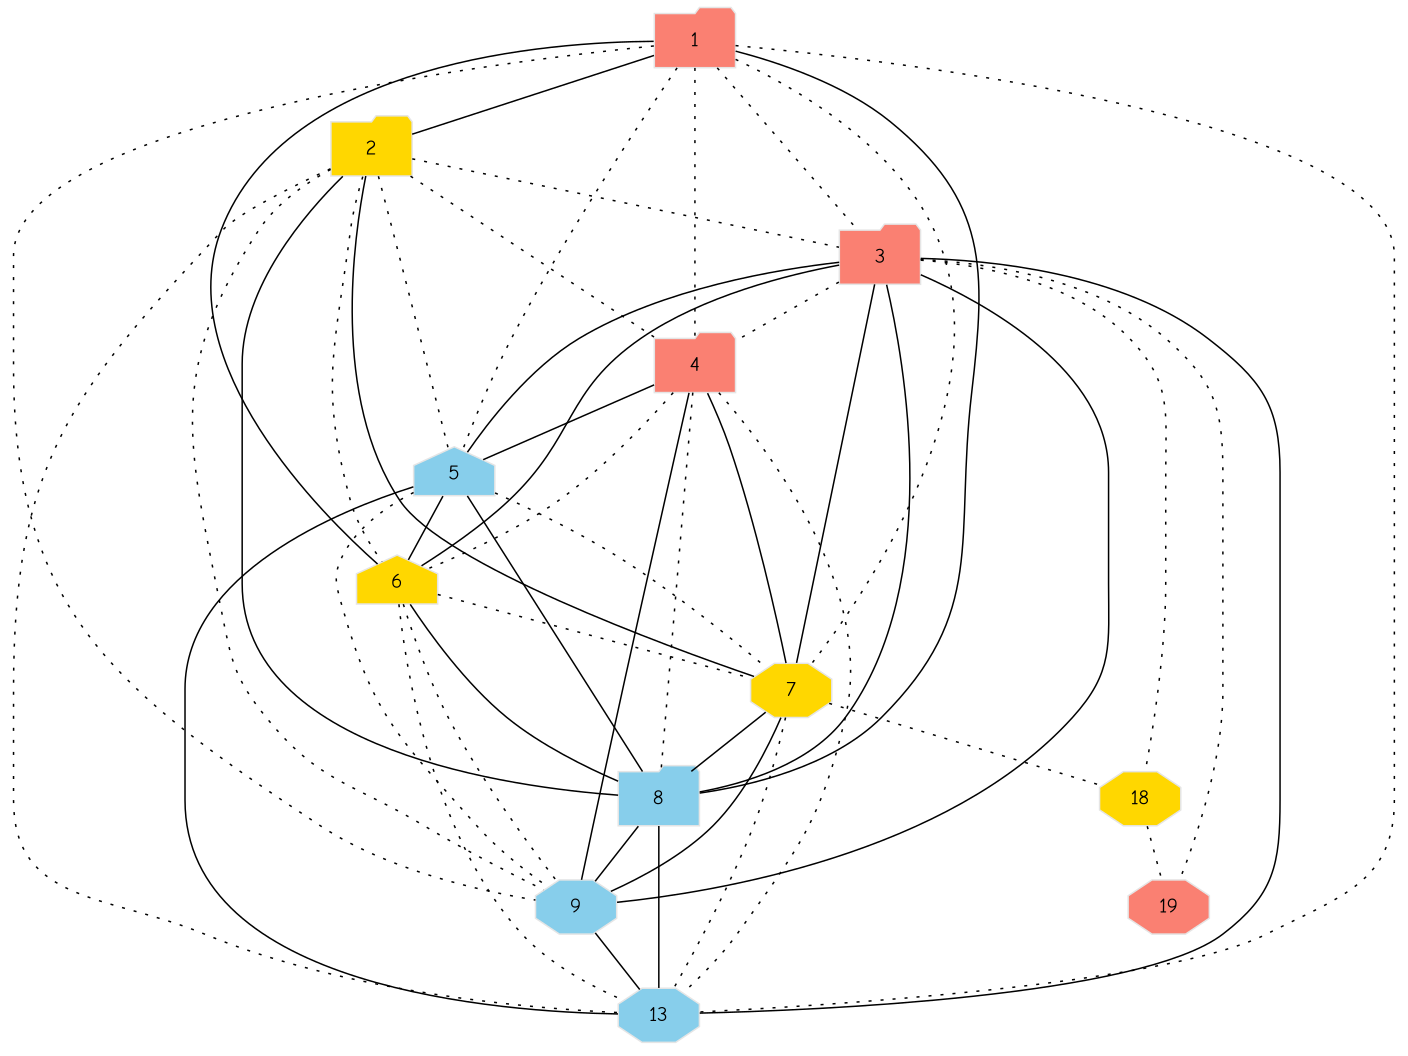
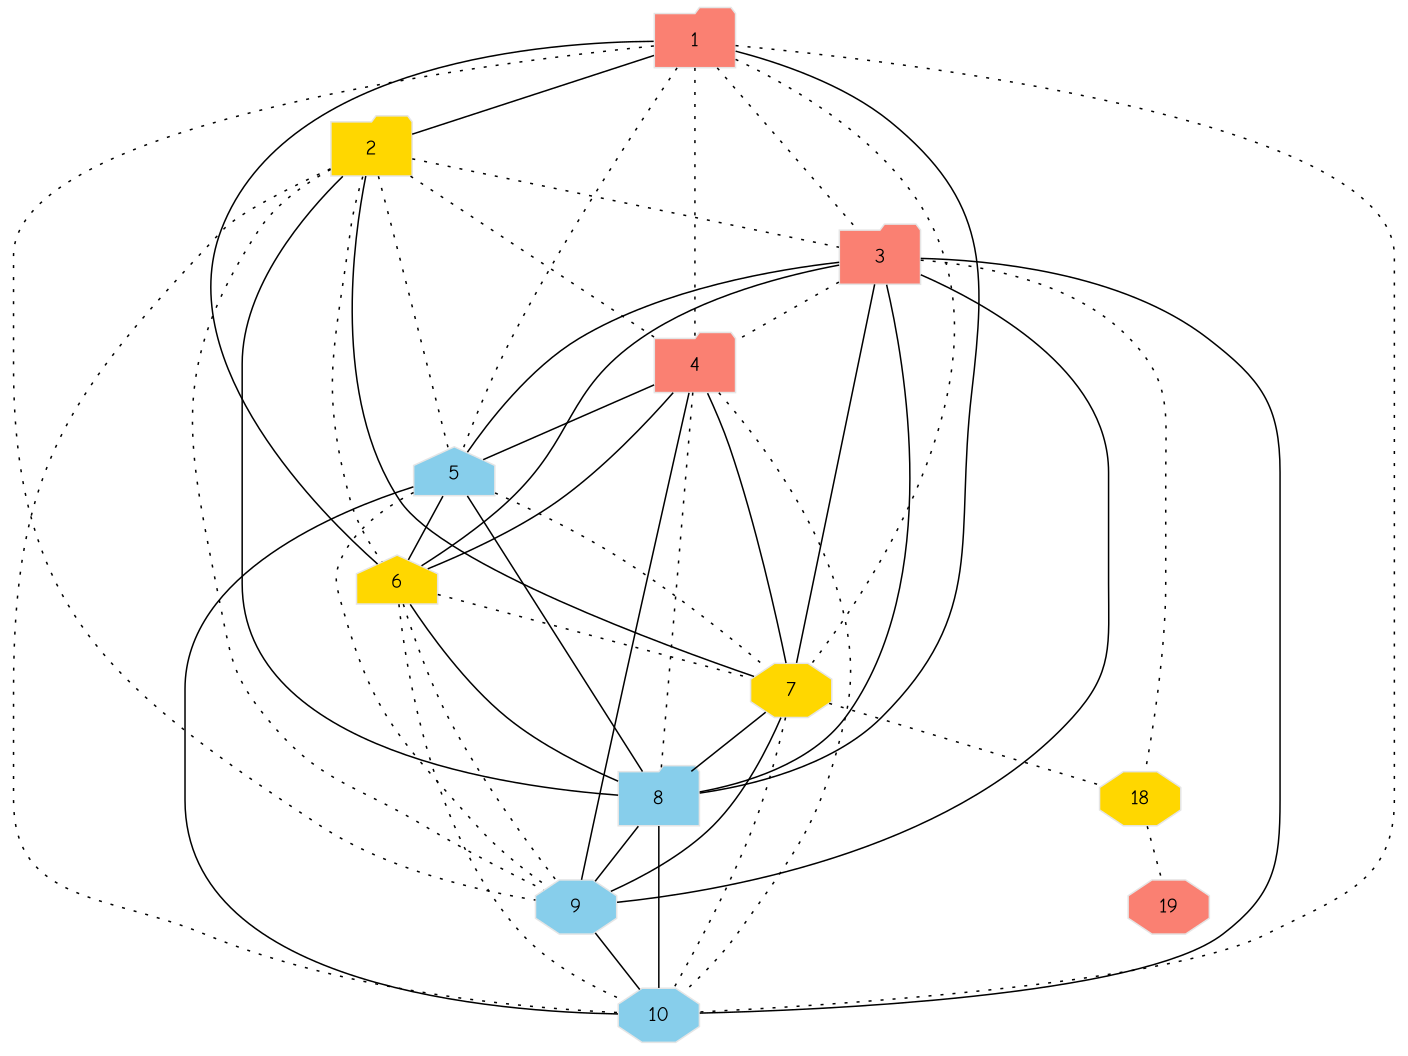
(1223, 472) -> none
(562, 498) -> (562, 498)
(659, 1015) -> (659, 1015)
